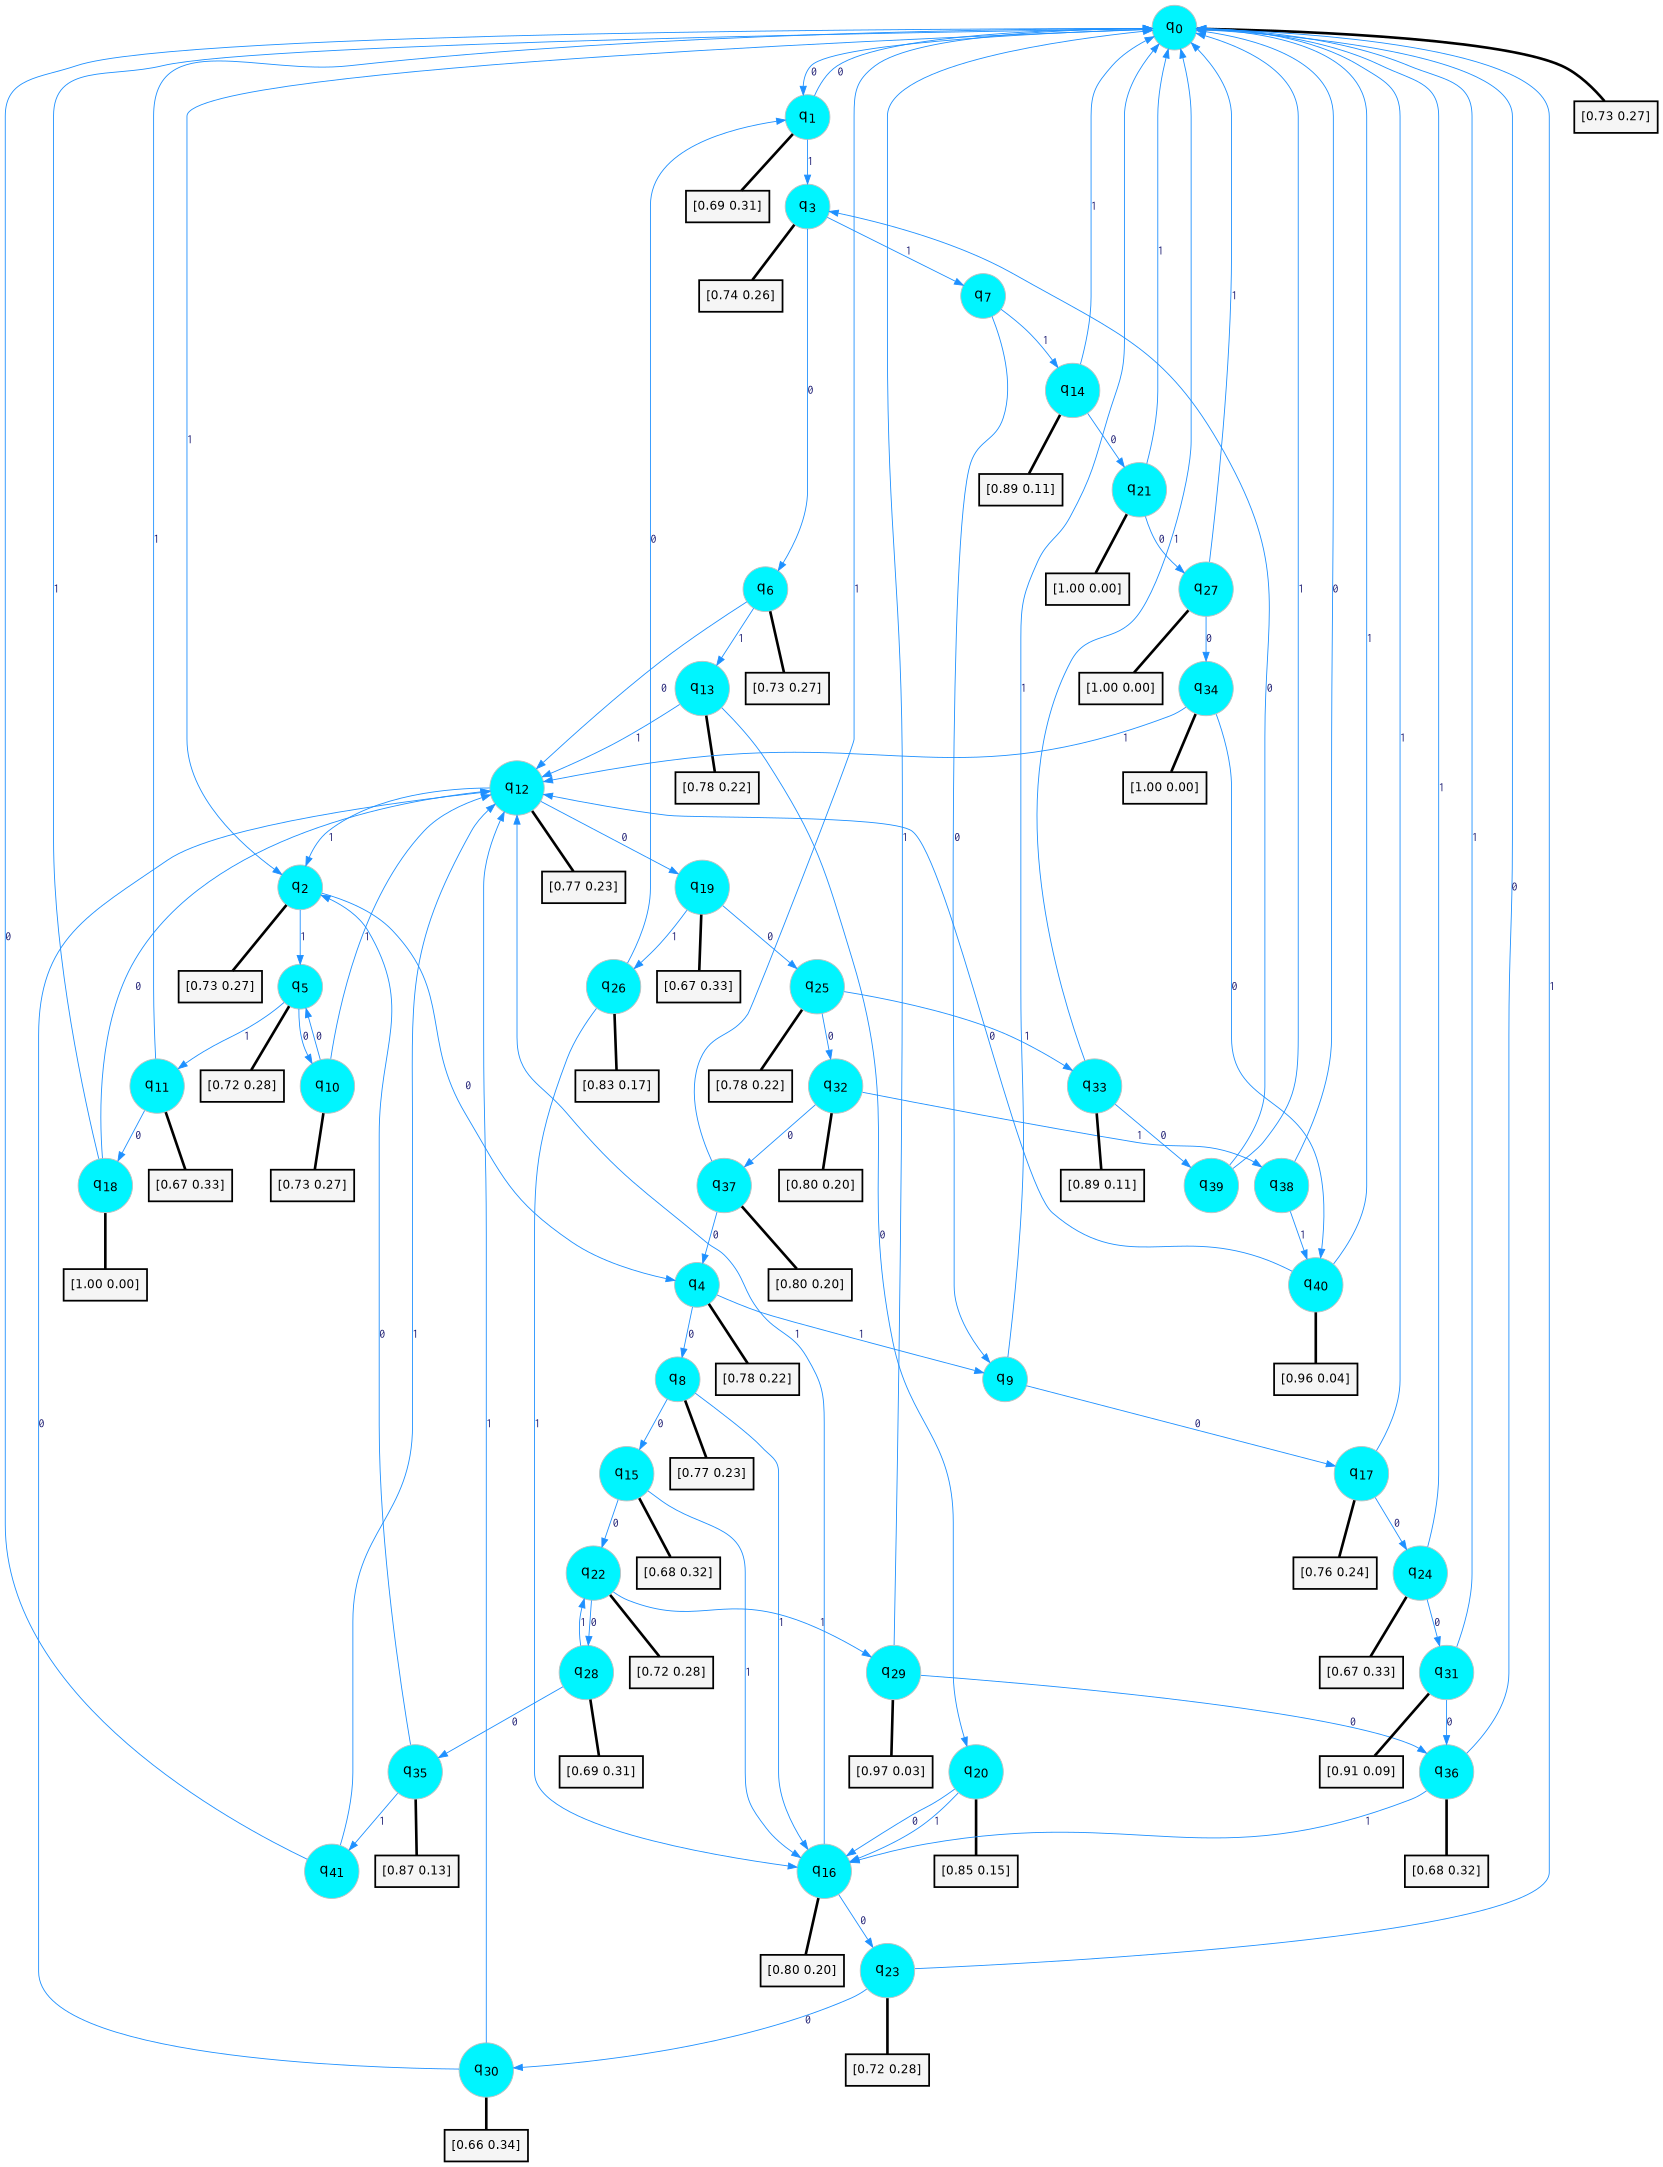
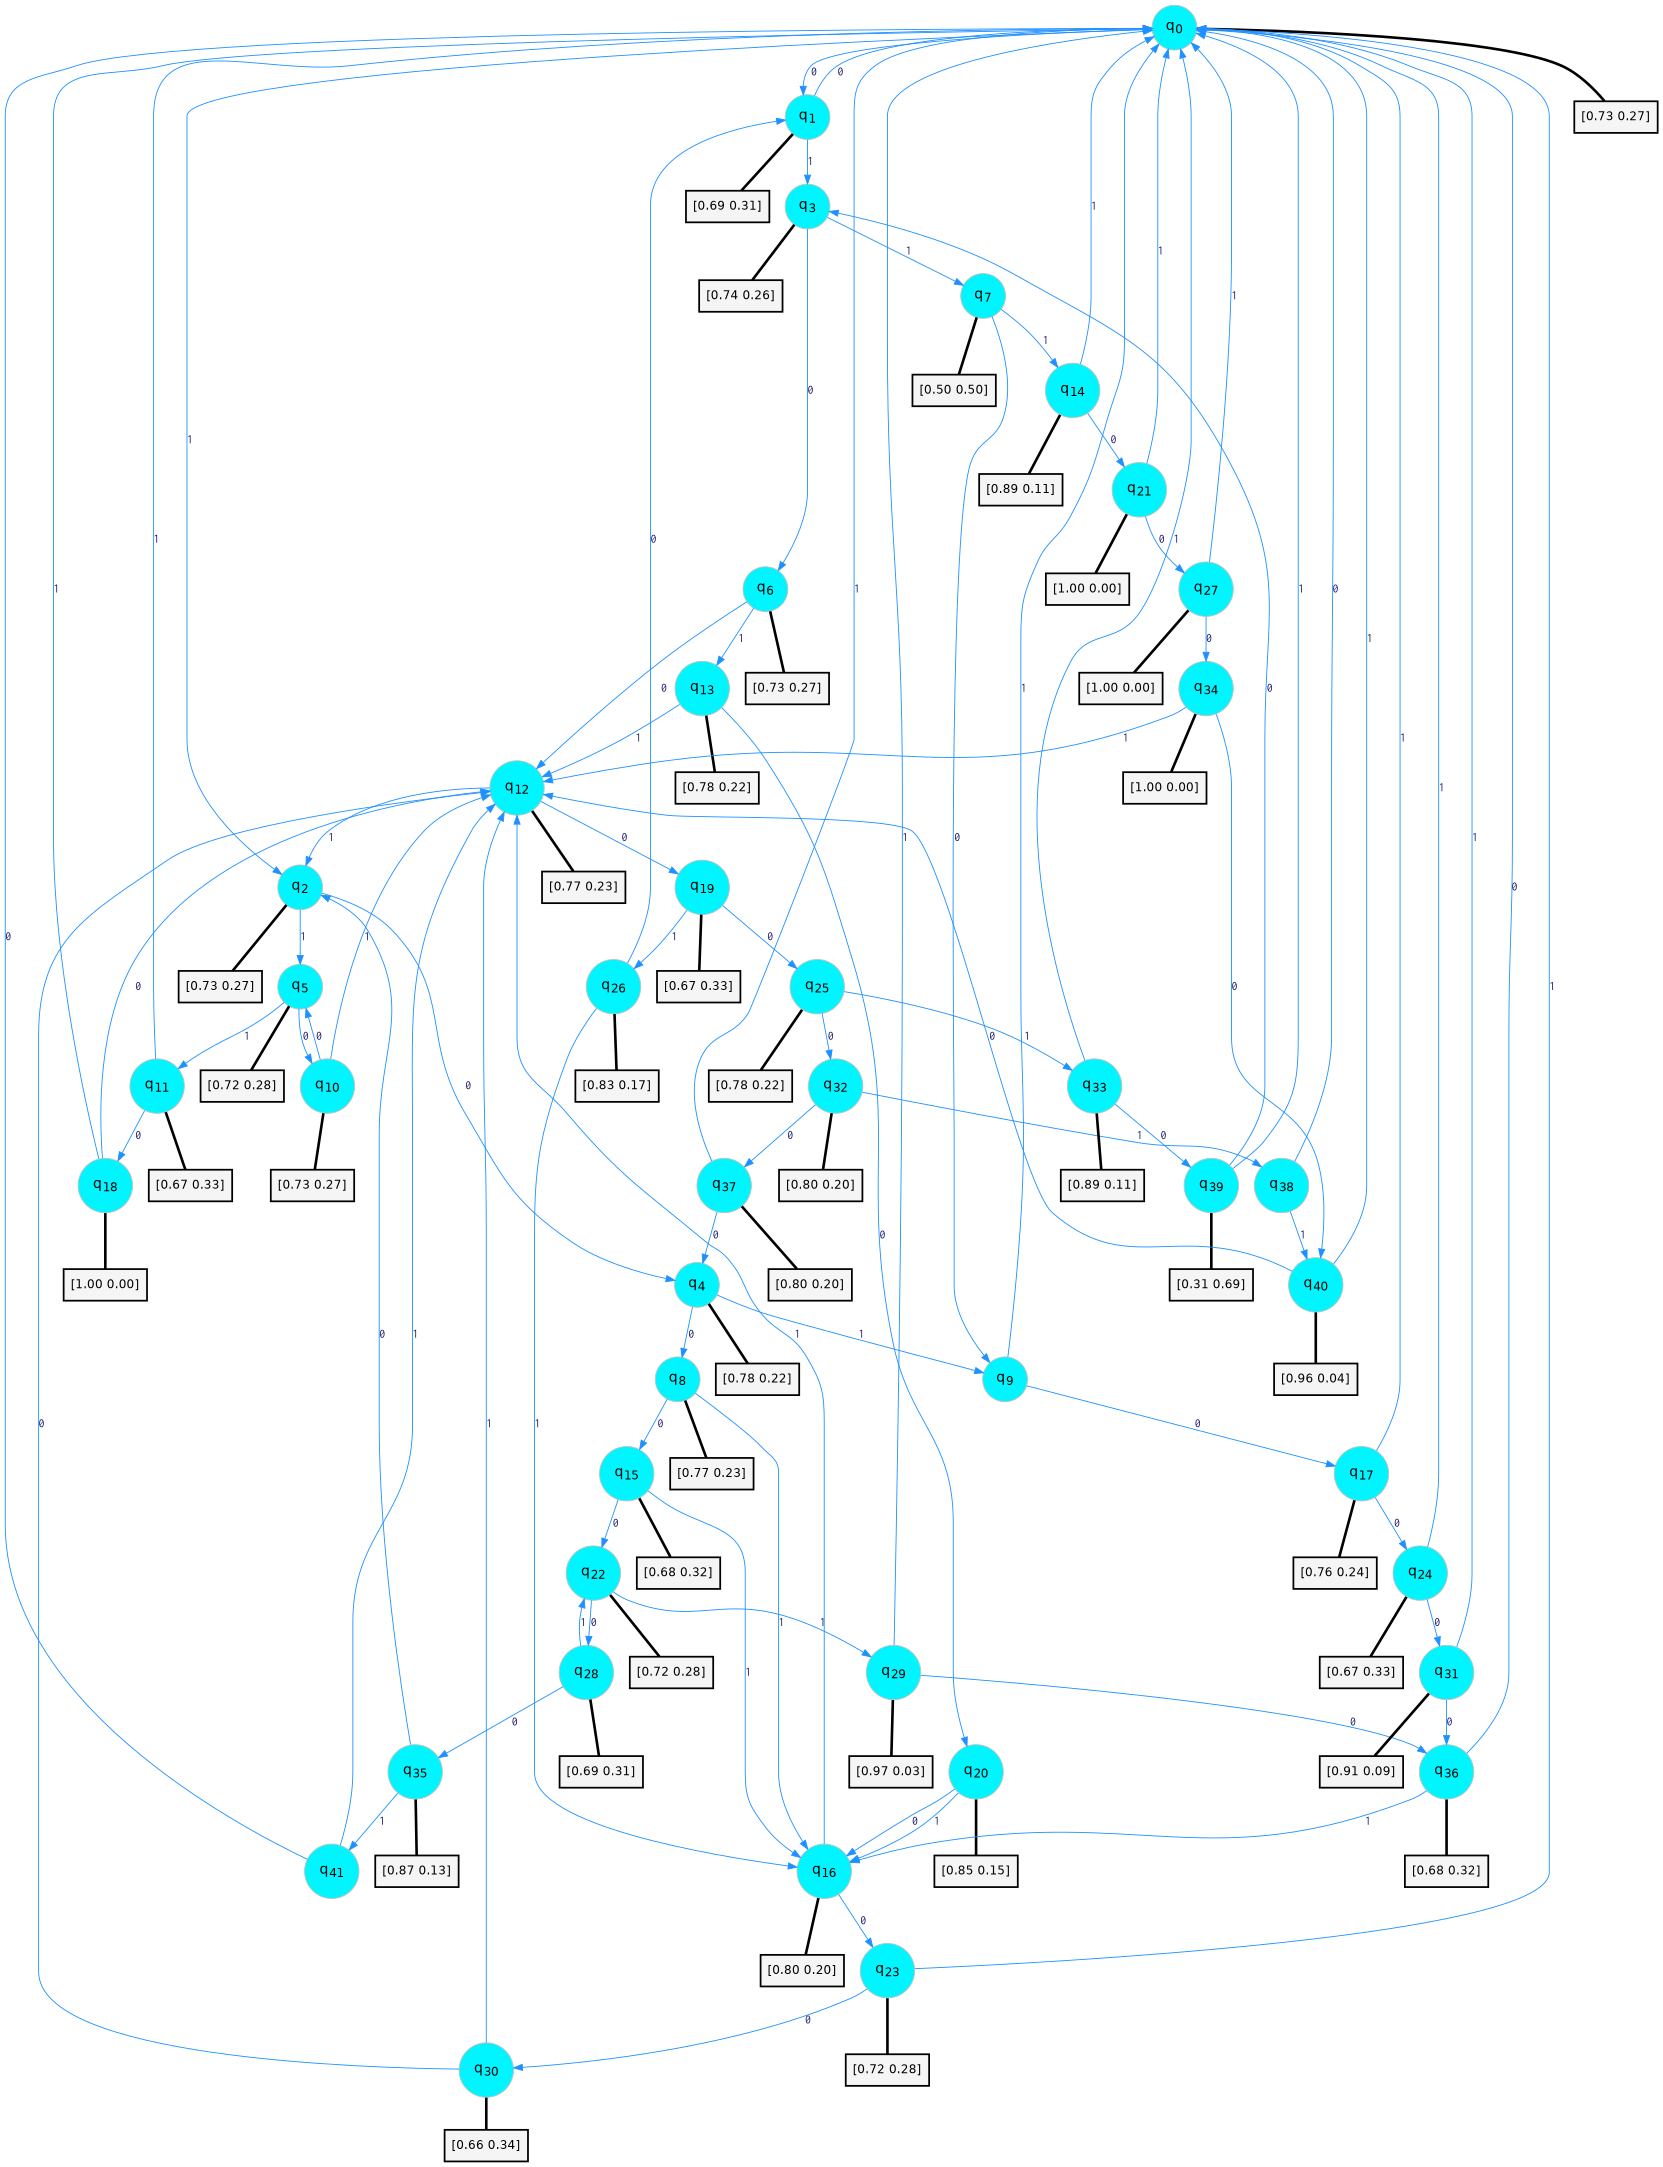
none -> (954, 390)
none -> (1211, 1285)
